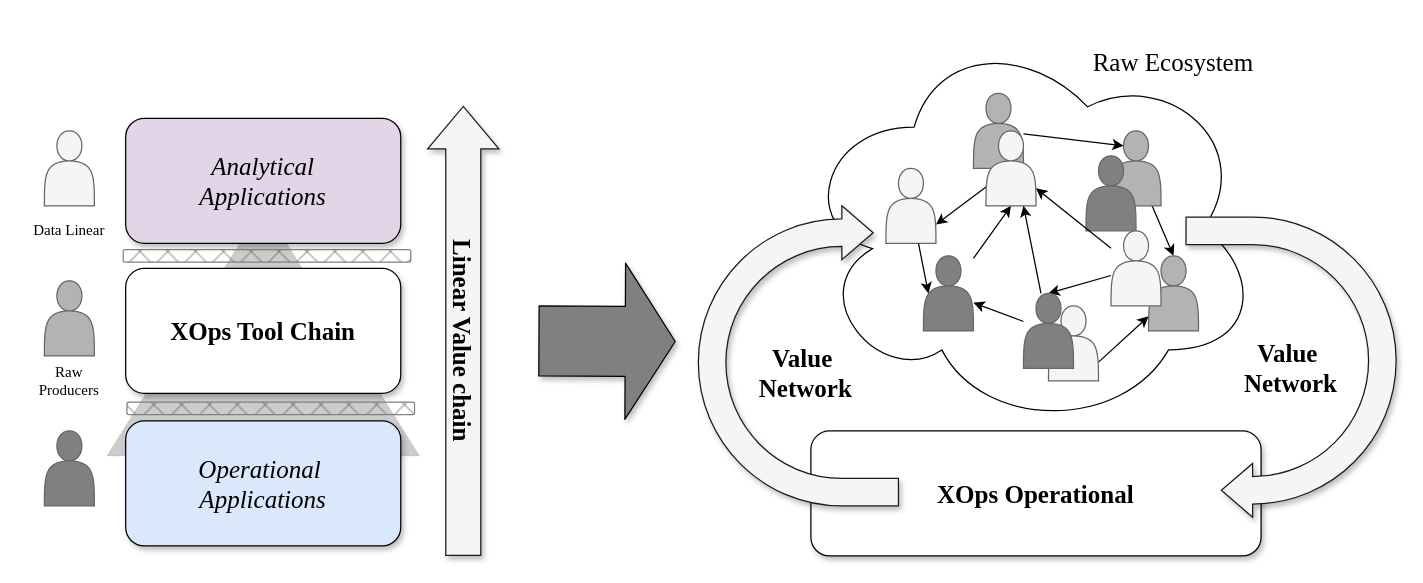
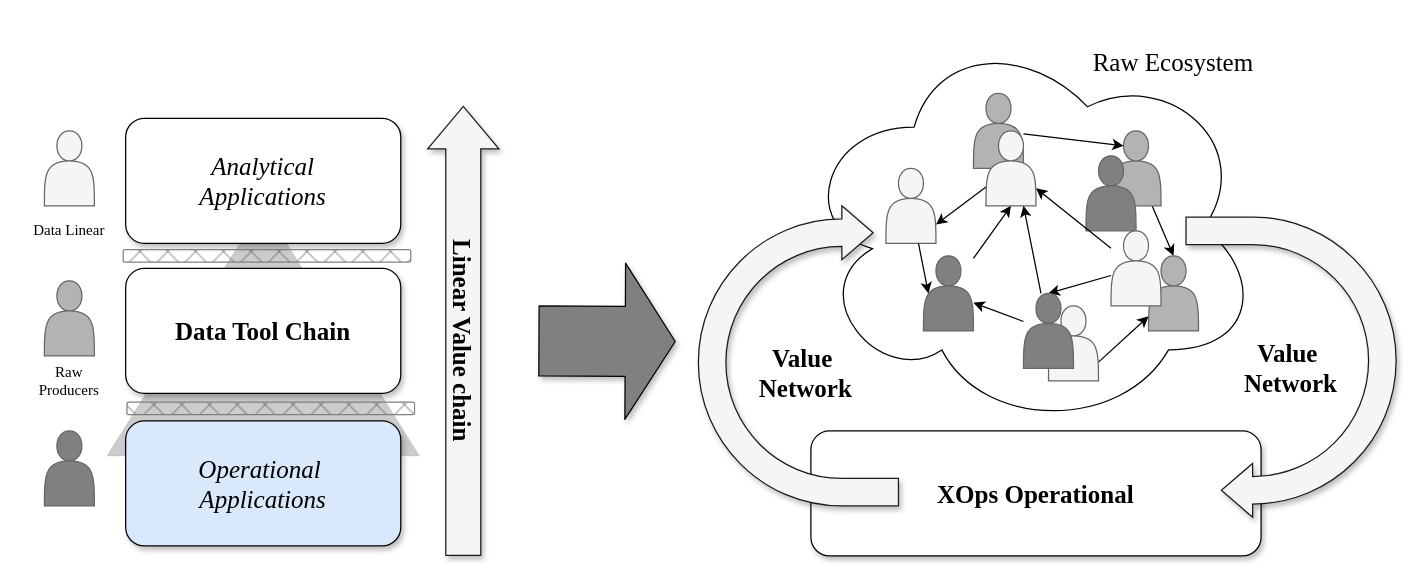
(263, 181) -> (263, 181)
(263, 331) -> (263, 331)
